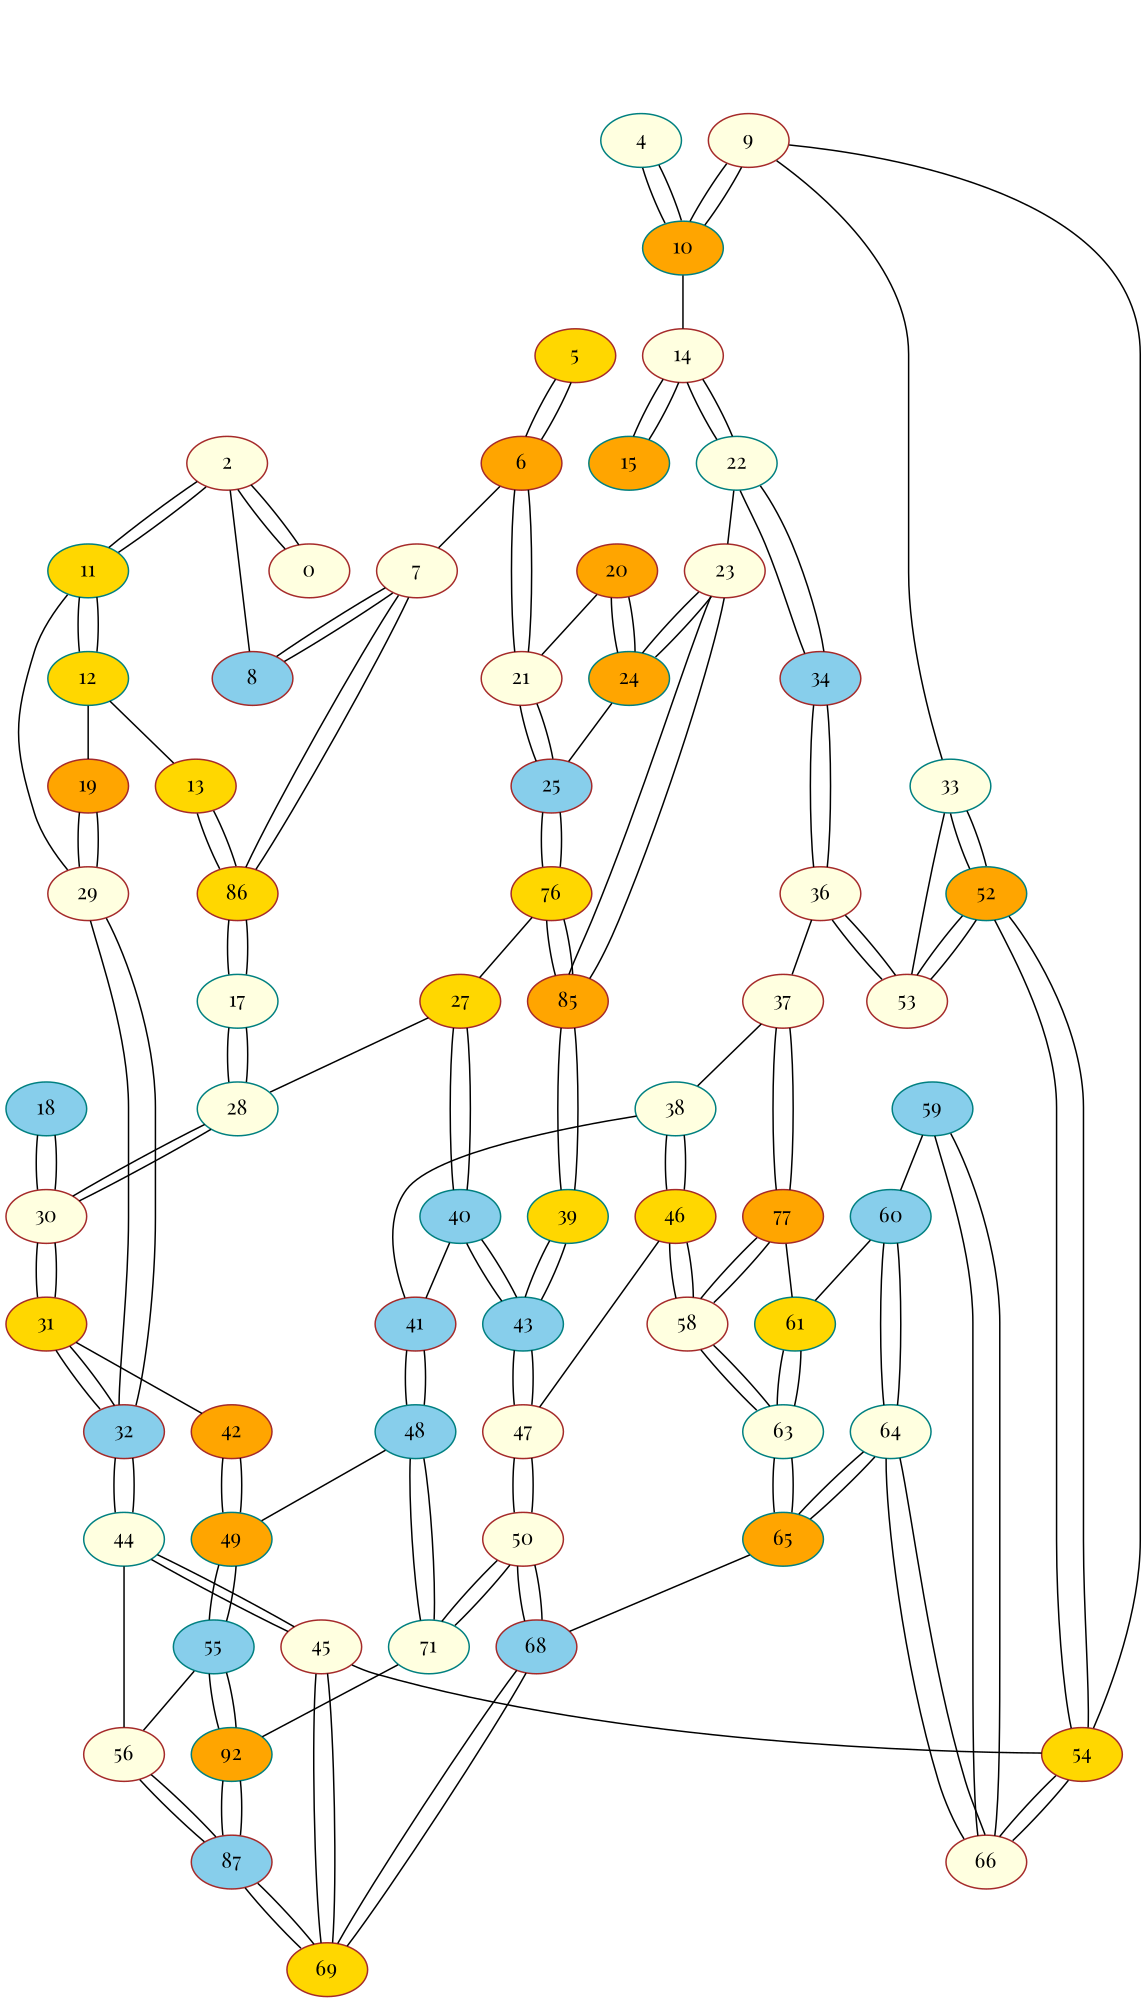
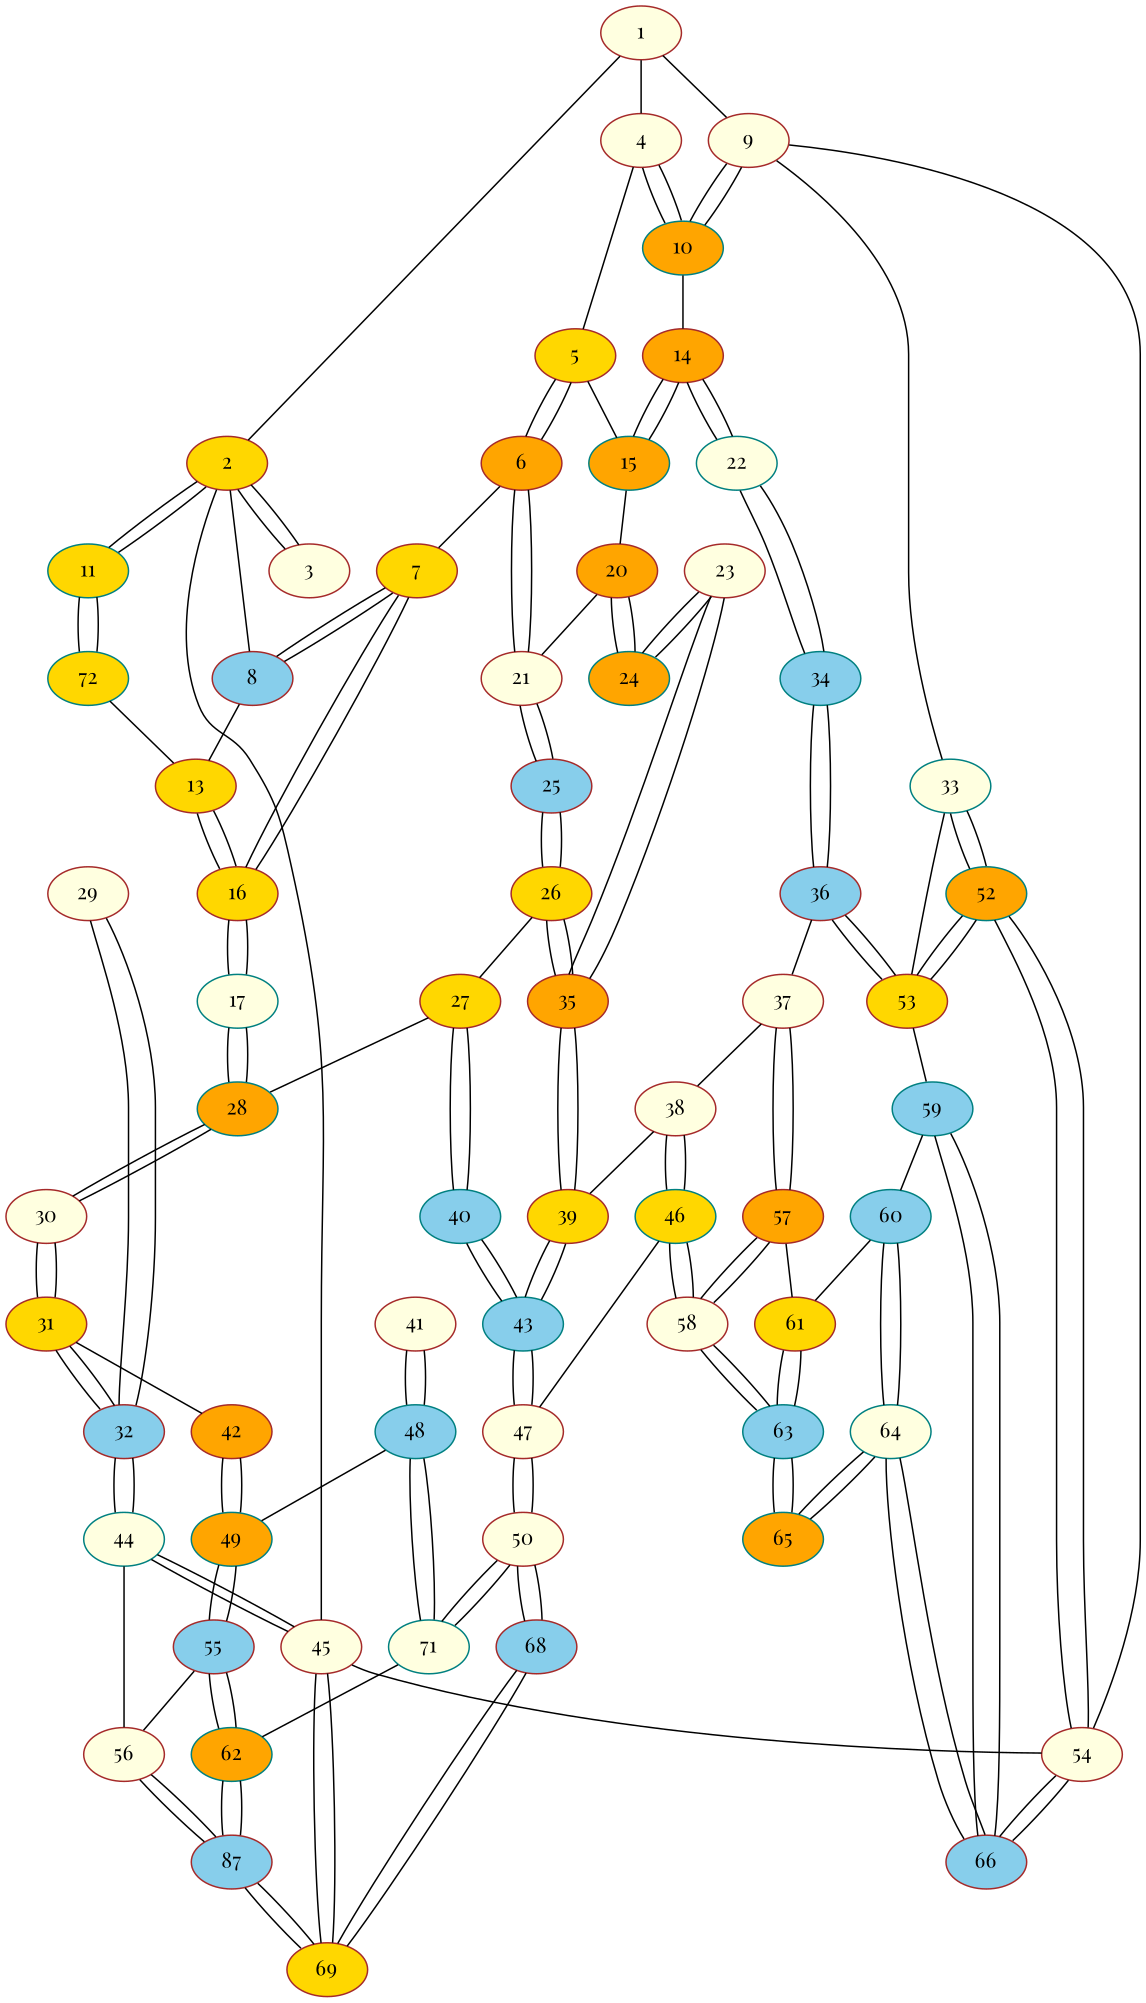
none -> (641, 33)
(641, 140) -> (641, 140)
none -> (608, 248)
(683, 356) -> (683, 356)
none -> (602, 410)
(227, 463) -> (227, 463)
none -> (623, 517)
(731, 517) -> none
(309, 571) -> (309, 571)
(417, 571) -> (417, 571)
(88, 678) -> (88, 678)
(820, 678) -> (820, 678)
none -> (228, 725)
(19, 732) -> none
(590, 732) -> none
(88, 786) -> none
(238, 894) -> (238, 894)
(551, 894) -> (551, 894)
(820, 894) -> (820, 894)
(568, 1001) -> (568, 1001)
(907, 1001) -> (907, 1001)
none -> (319, 1036)
none -> (920, 1055)
(46, 1109) -> none
(238, 1109) -> (238, 1109)
(675, 1109) -> (675, 1109)
(480, 1151) -> (622, 1163)
(568, 1216) -> (568, 1216)
(675, 1216) -> (675, 1216)
(783, 1216) -> (783, 1216)
(438, 1270) -> none
(415, 1324) -> (415, 1324)
(795, 1324) -> (795, 1324)
(783, 1432) -> (783, 1432)
(660, 1593) -> none
(214, 1647) -> (214, 1647)
(232, 1754) -> (232, 1754)
(1082, 1754) -> (1082, 1754)
(986, 1862) -> (986, 1862)
